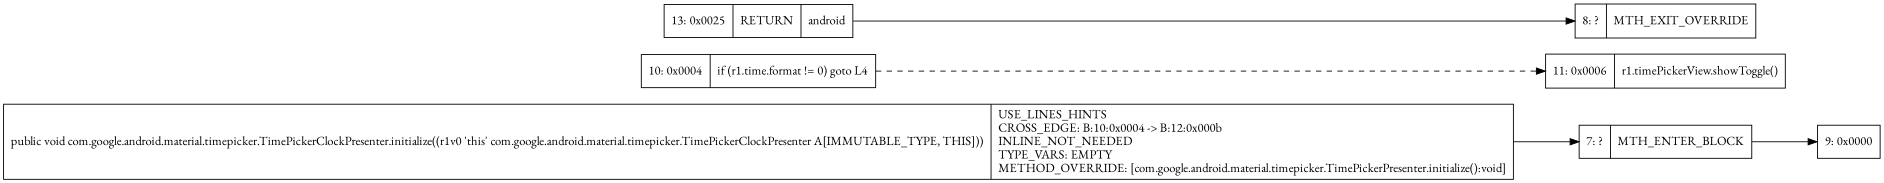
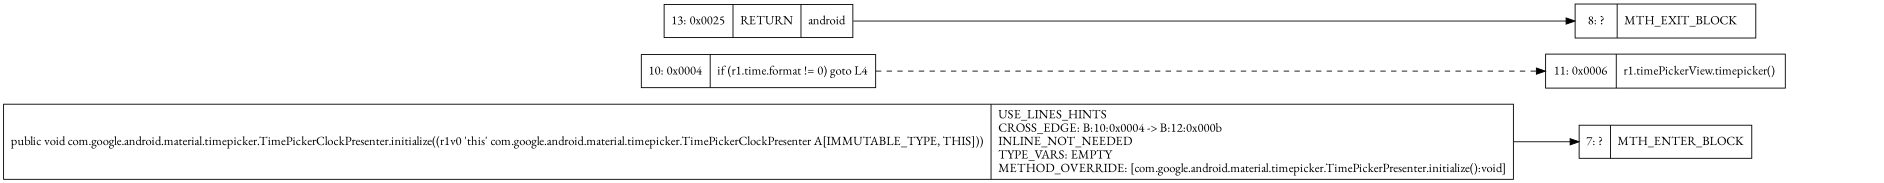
(1681, 21) -> (1681, 21)
(1700, 71) -> (1699, 71)
(1849, 142) -> none
